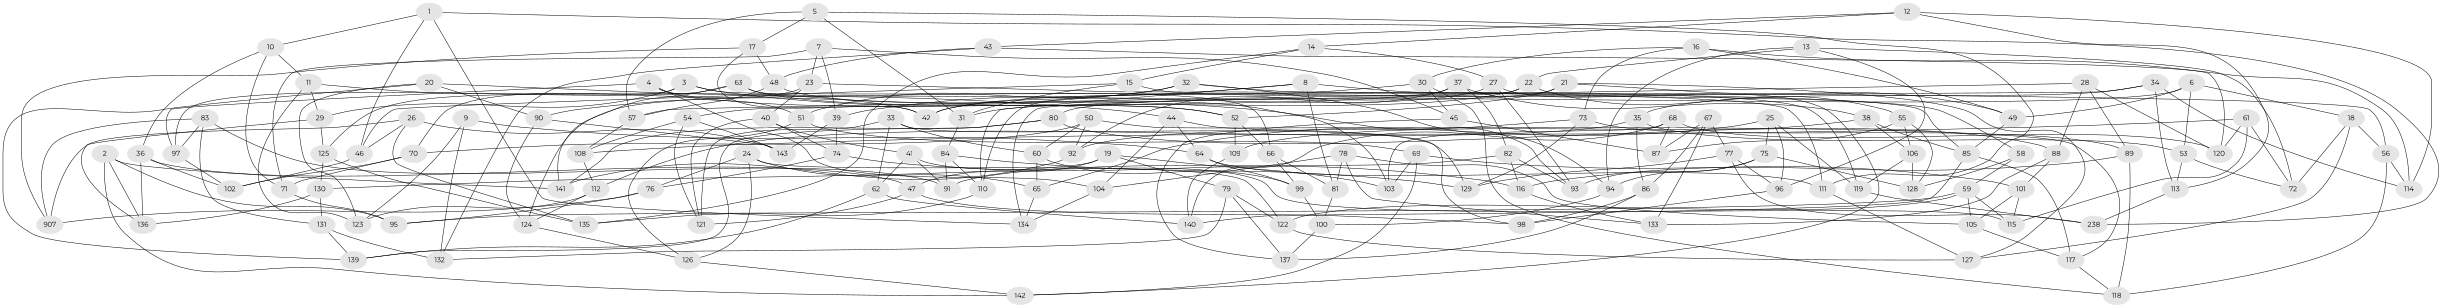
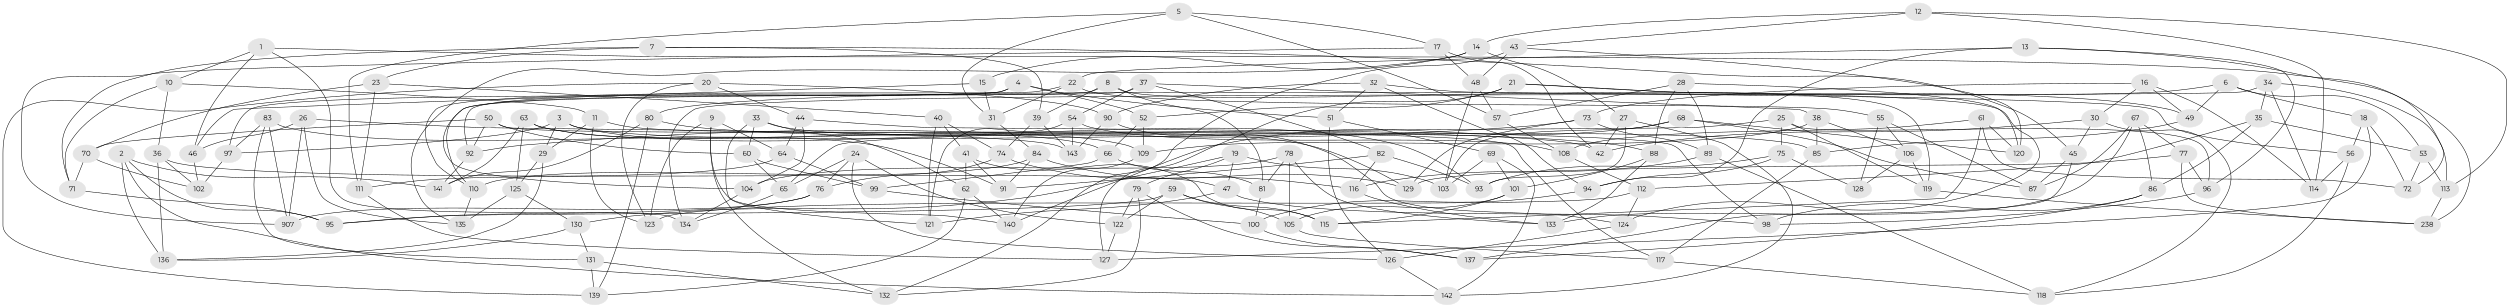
(985, 105) -> (834, 136)
(2021, 154) -> none
(1436, 214) -> (902, 214)
